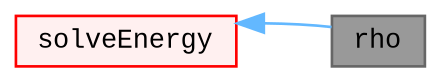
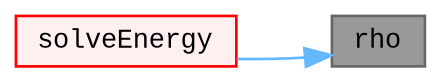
(298, 24) -> (271, 59)
